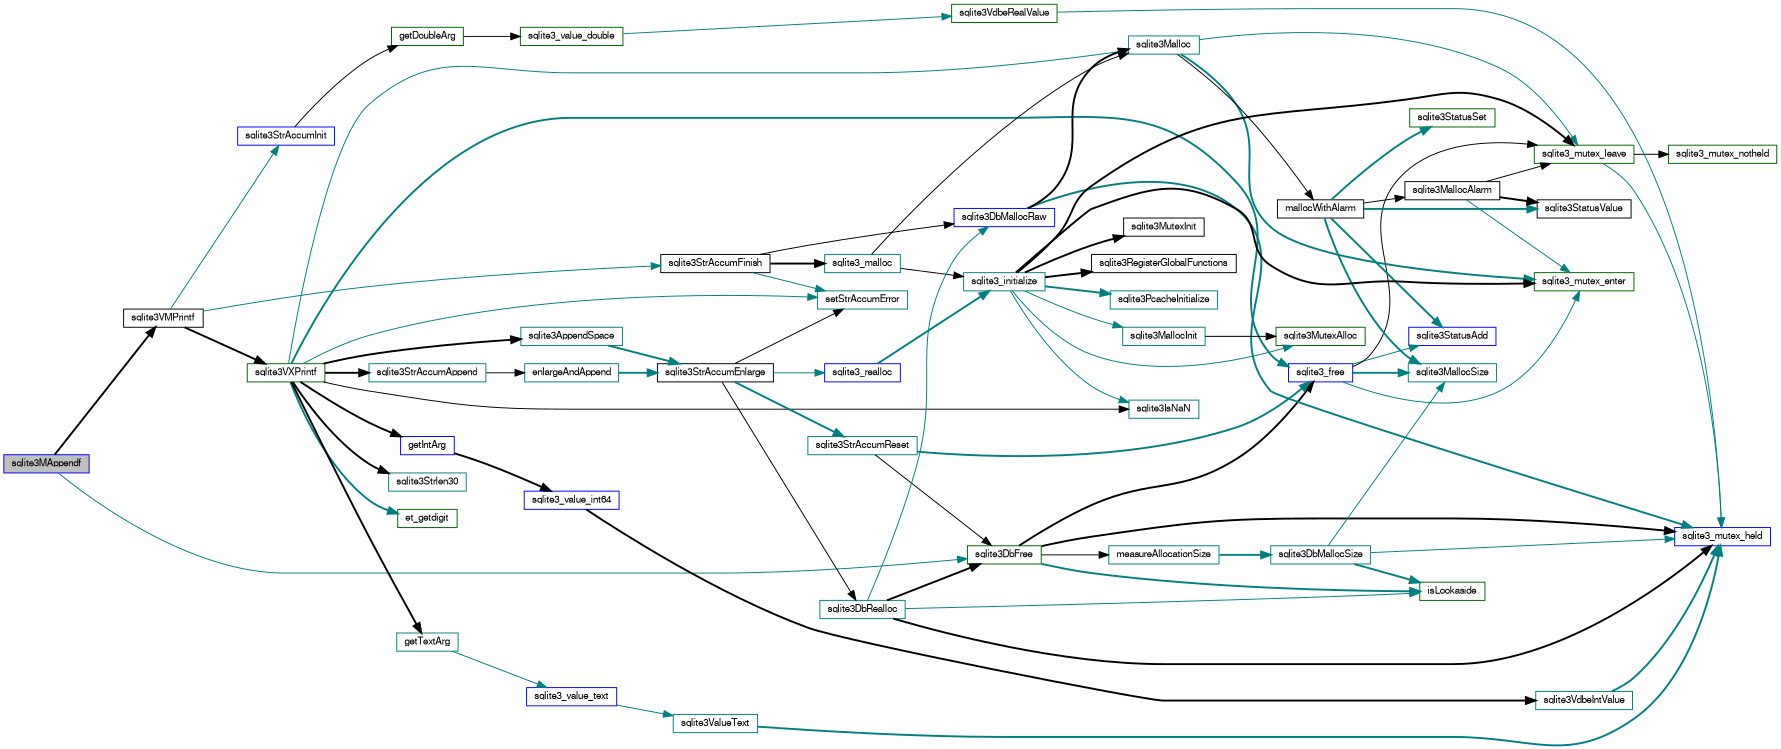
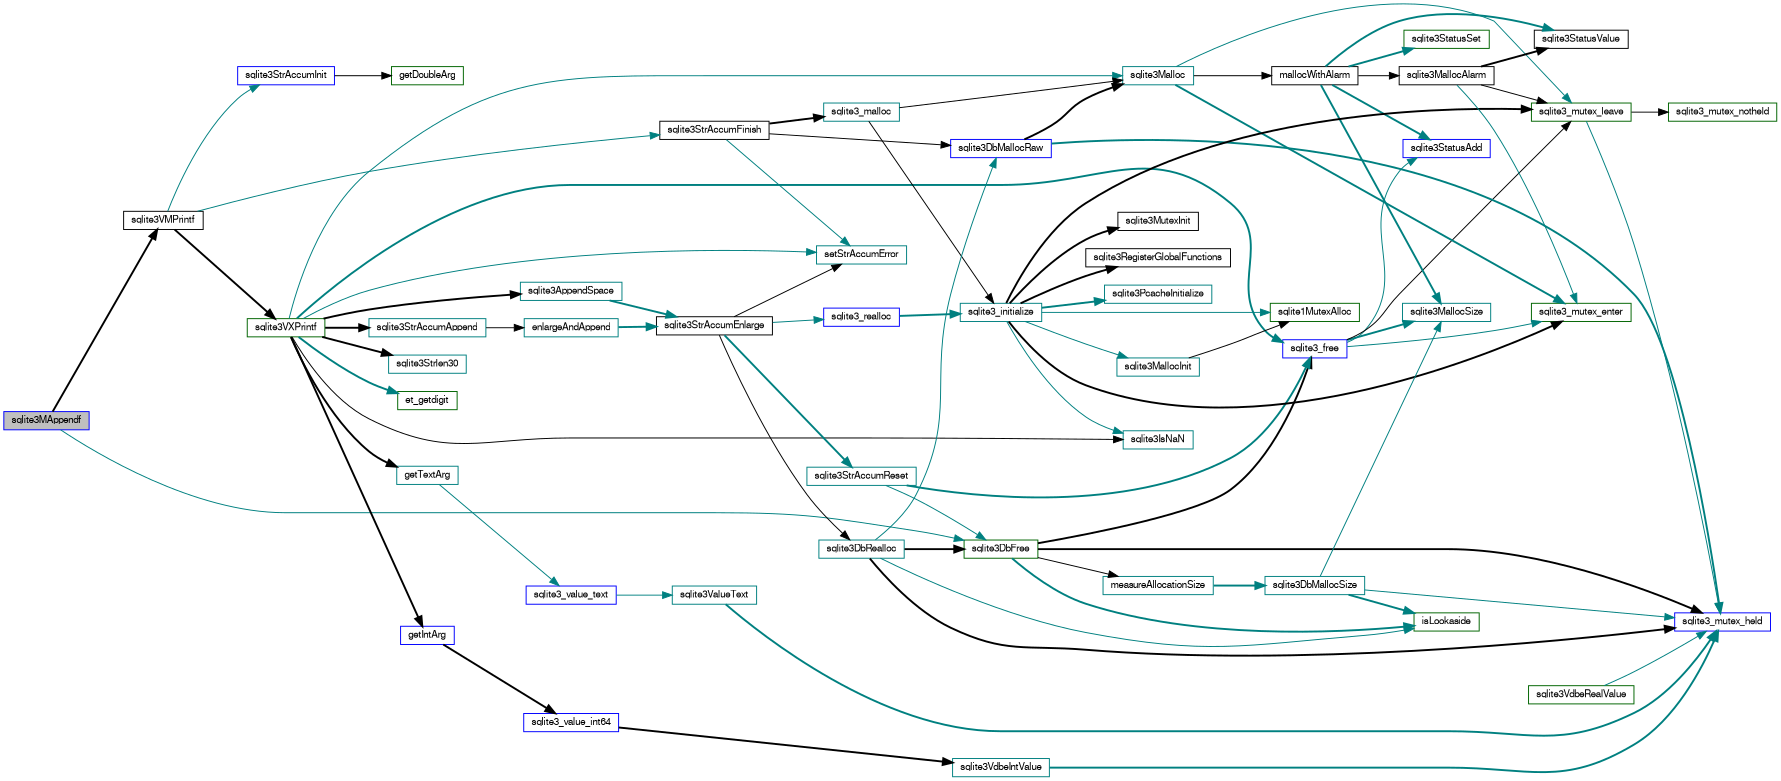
(572, 36) -> none
(1321, 336) -> (1315, 312)
(929, 497) -> (933, 508)
